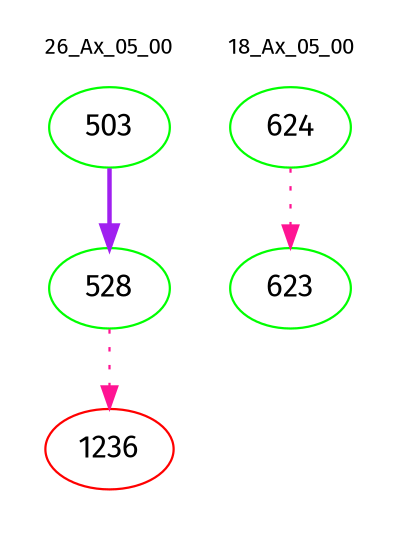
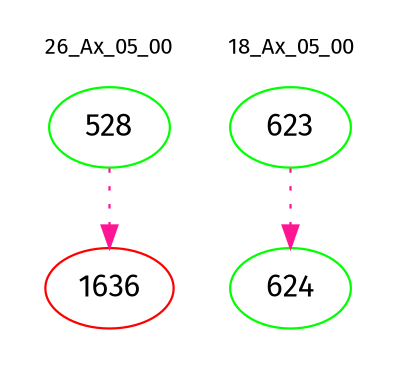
(110, 127) -> none
(291, 197) -> (291, 197)
(110, 449) -> (110, 288)
